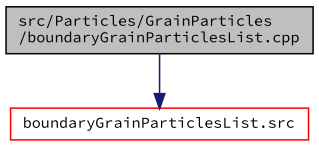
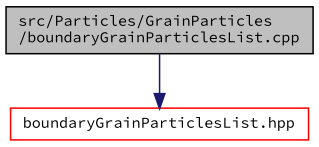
(160, 124) -> (160, 124)
